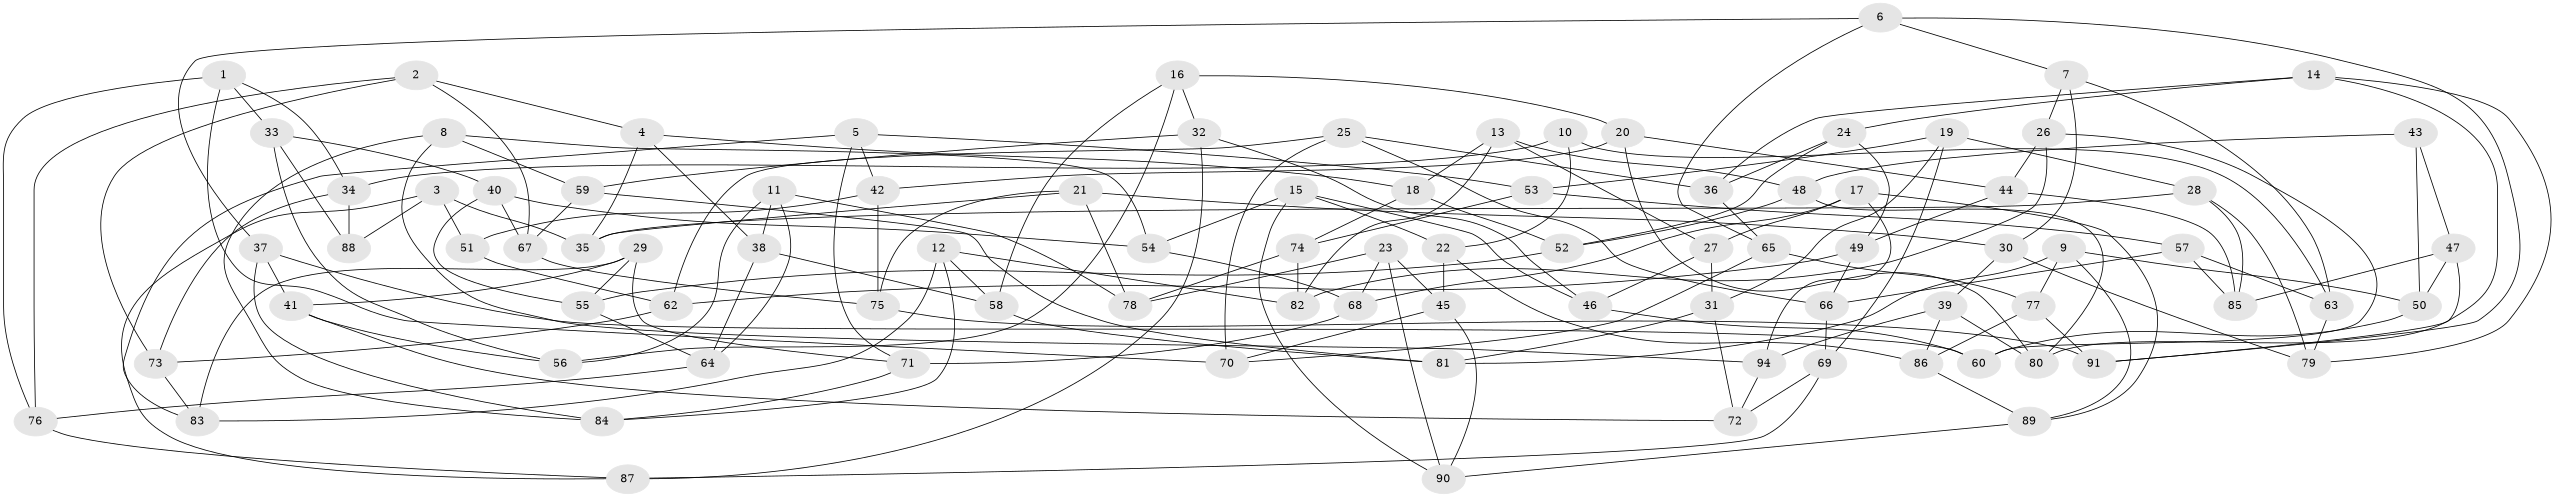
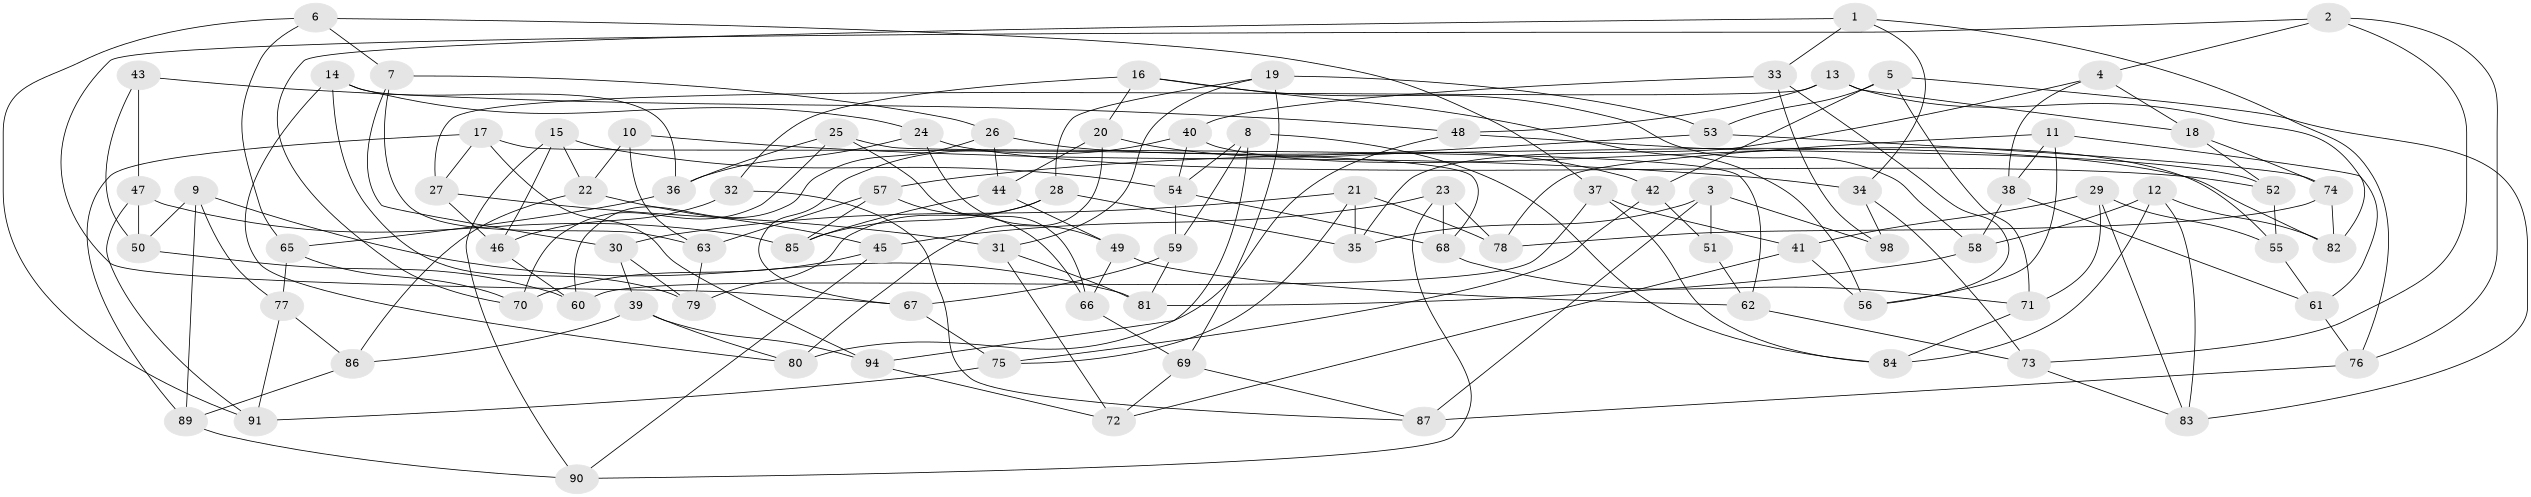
(991, 148) -> (1176, 220)
(349, 248) -> (1887, 248)
(708, 364) -> (2317, 306)
